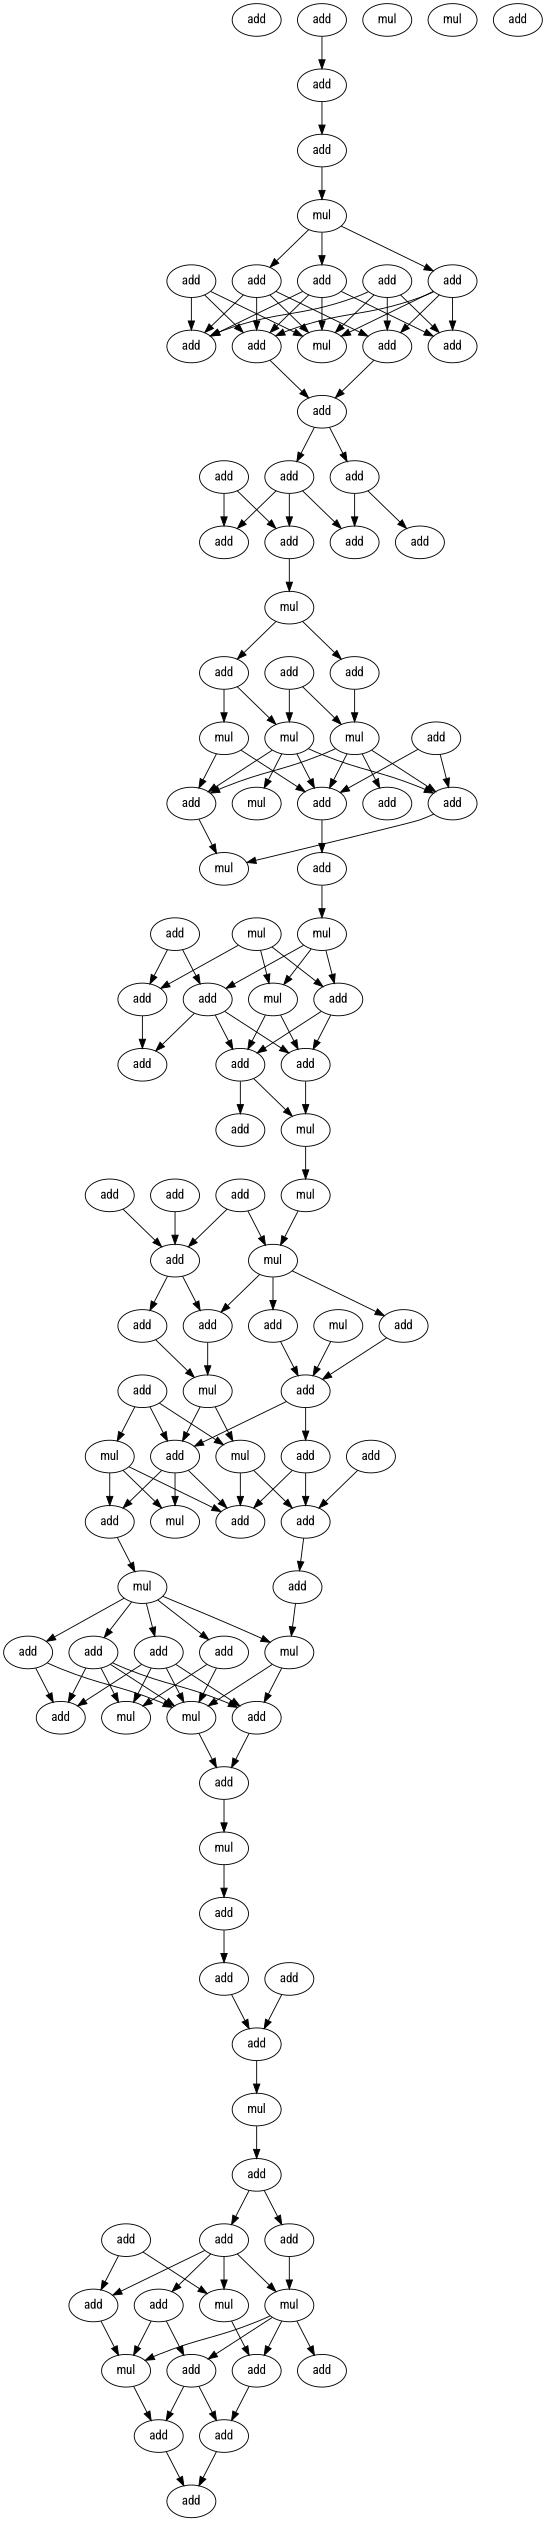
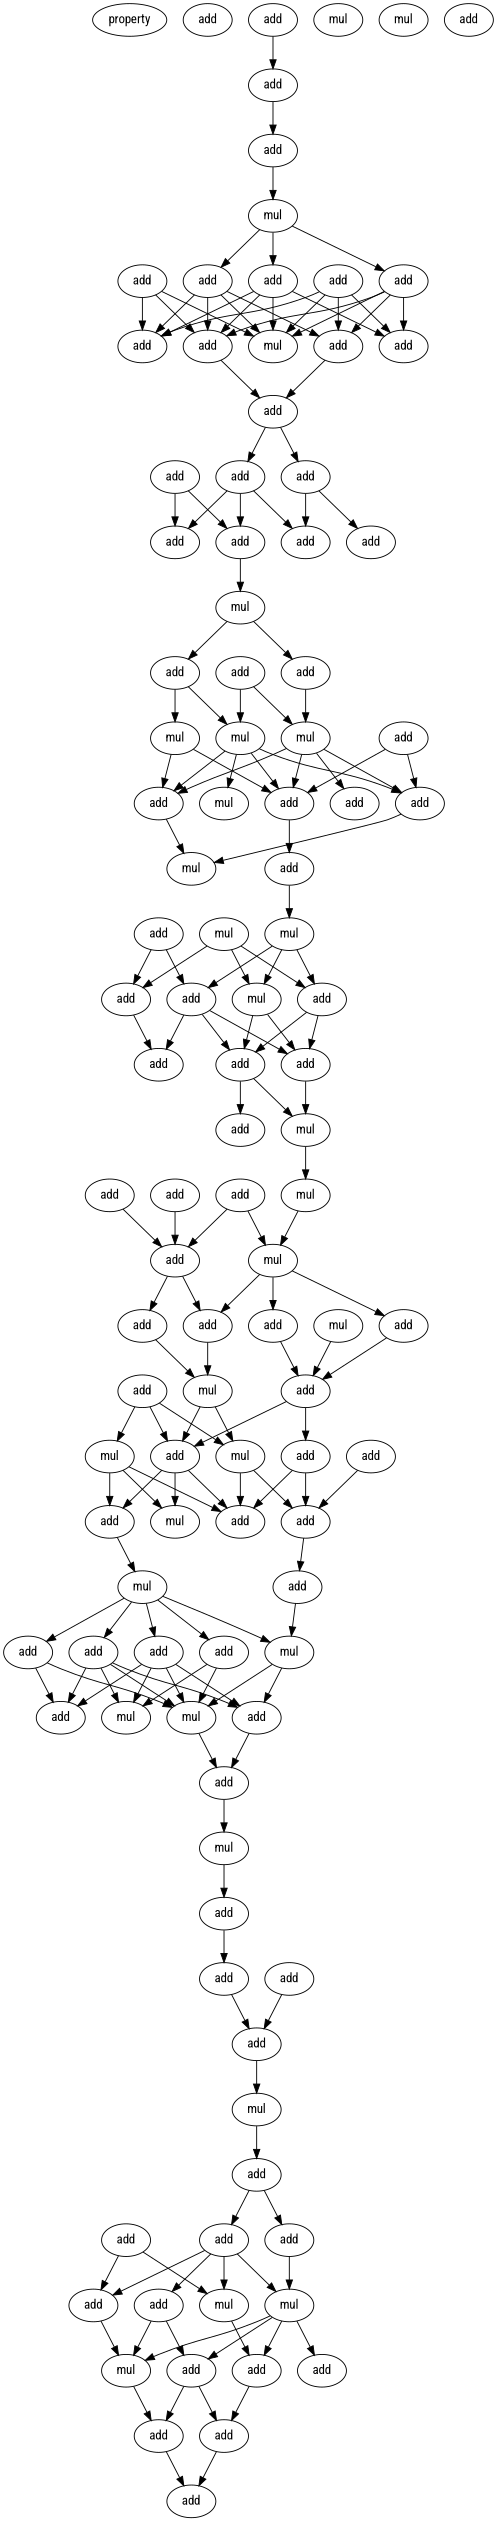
none -> (130, 20)
